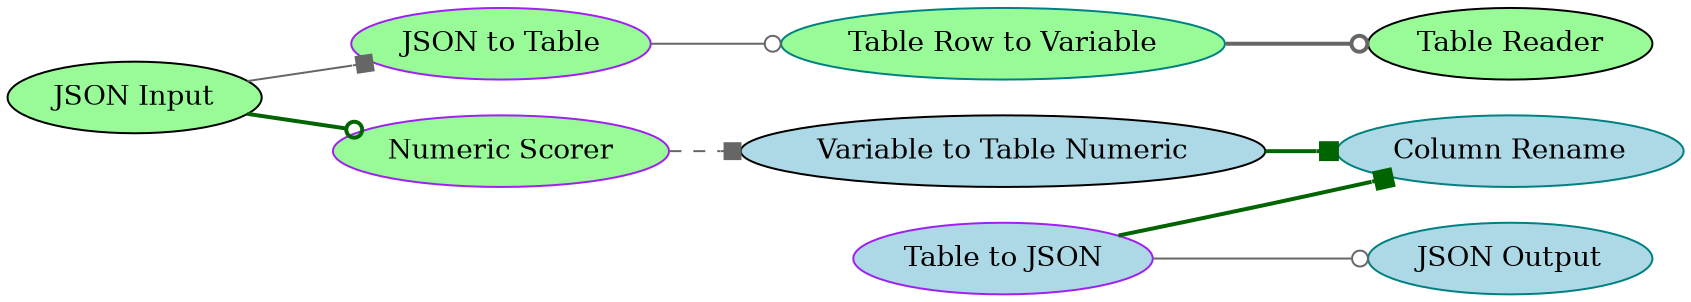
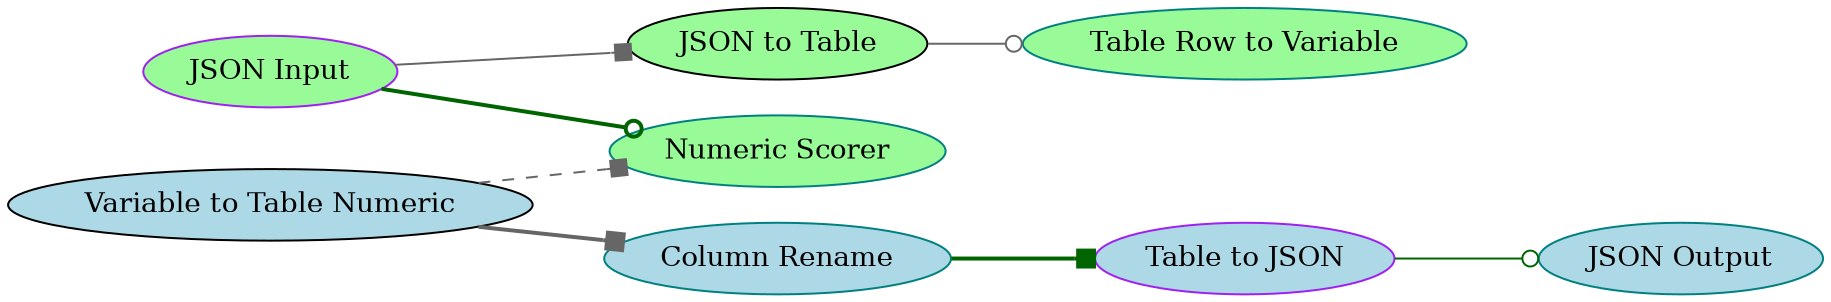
(501, 44) -> (778, 44)
(1510, 44) -> none
(135, 97) -> (270, 72)
(501, 151) -> (778, 151)
(695, 151) -> (543, 176)
(1291, 151) -> (541, 233)
(1245, 209) -> (1013, 259)
(1252, 259) -> (1458, 259)
